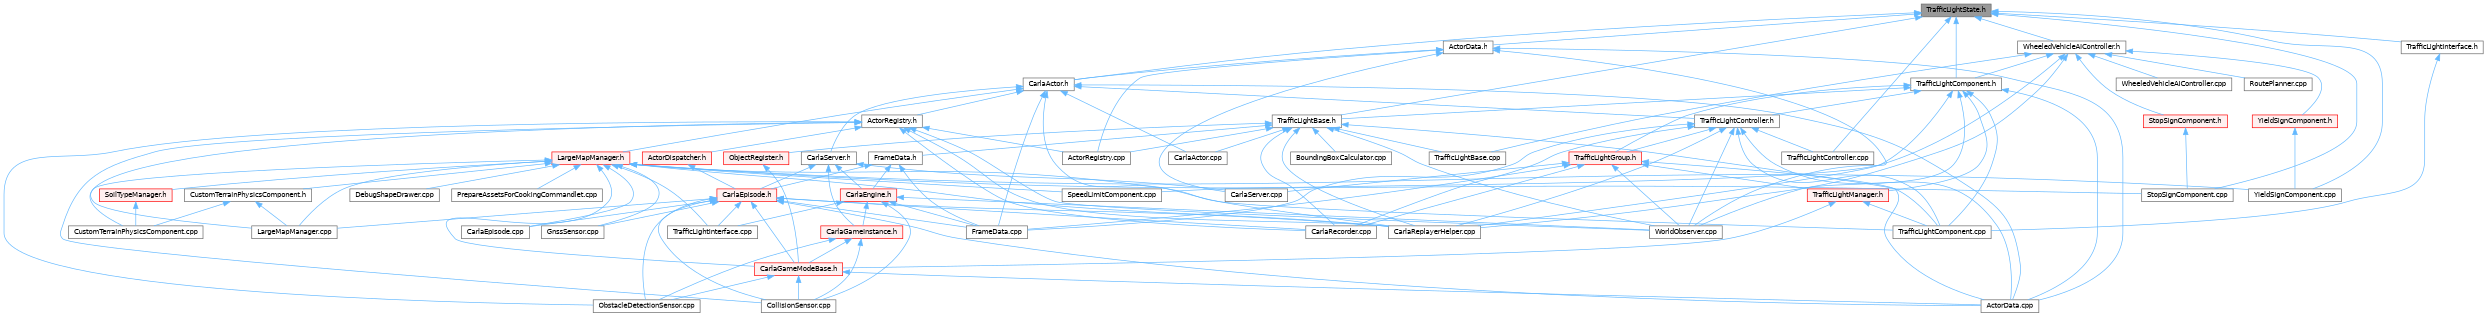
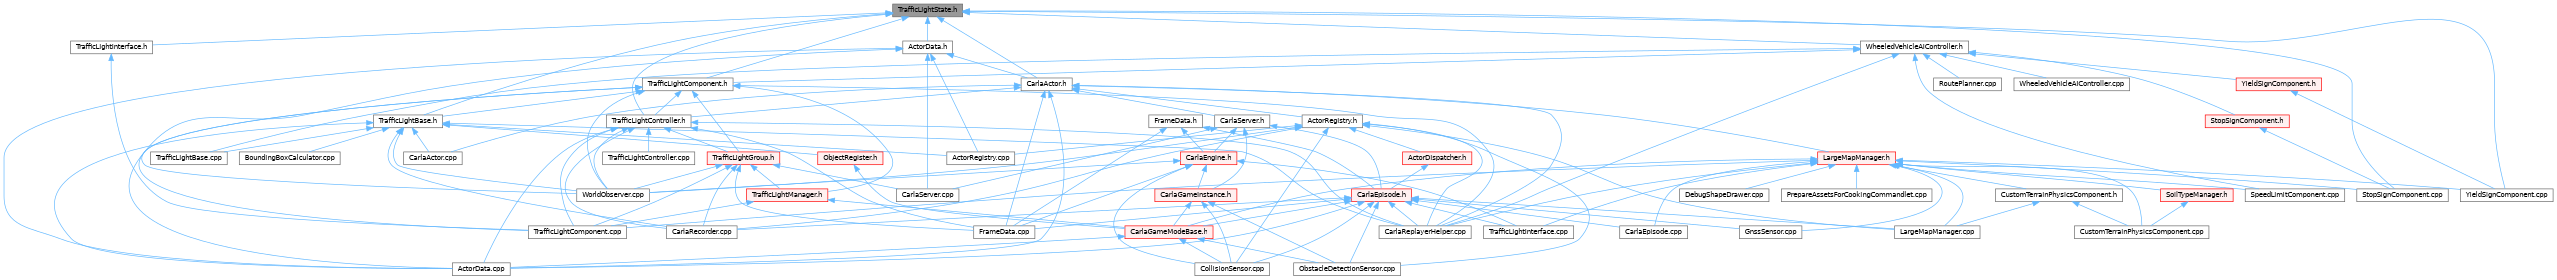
(1895, 80) -> (737, 36)
(1094, 140) -> none
